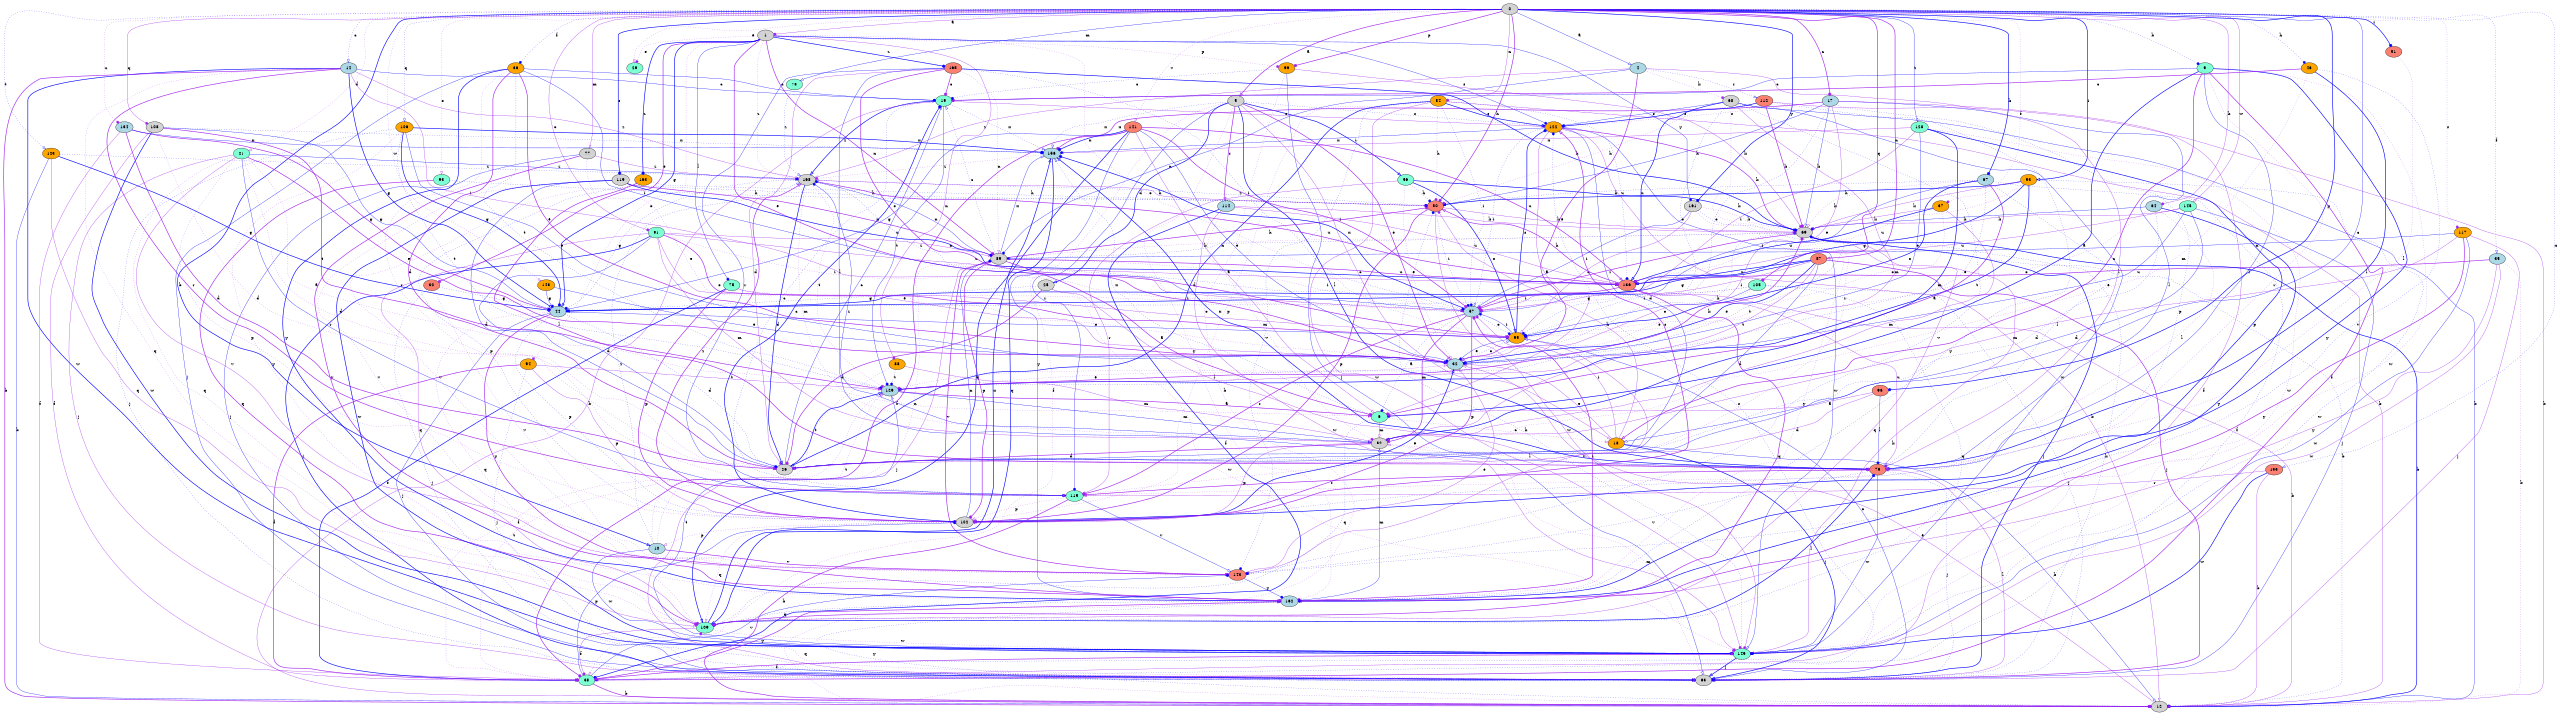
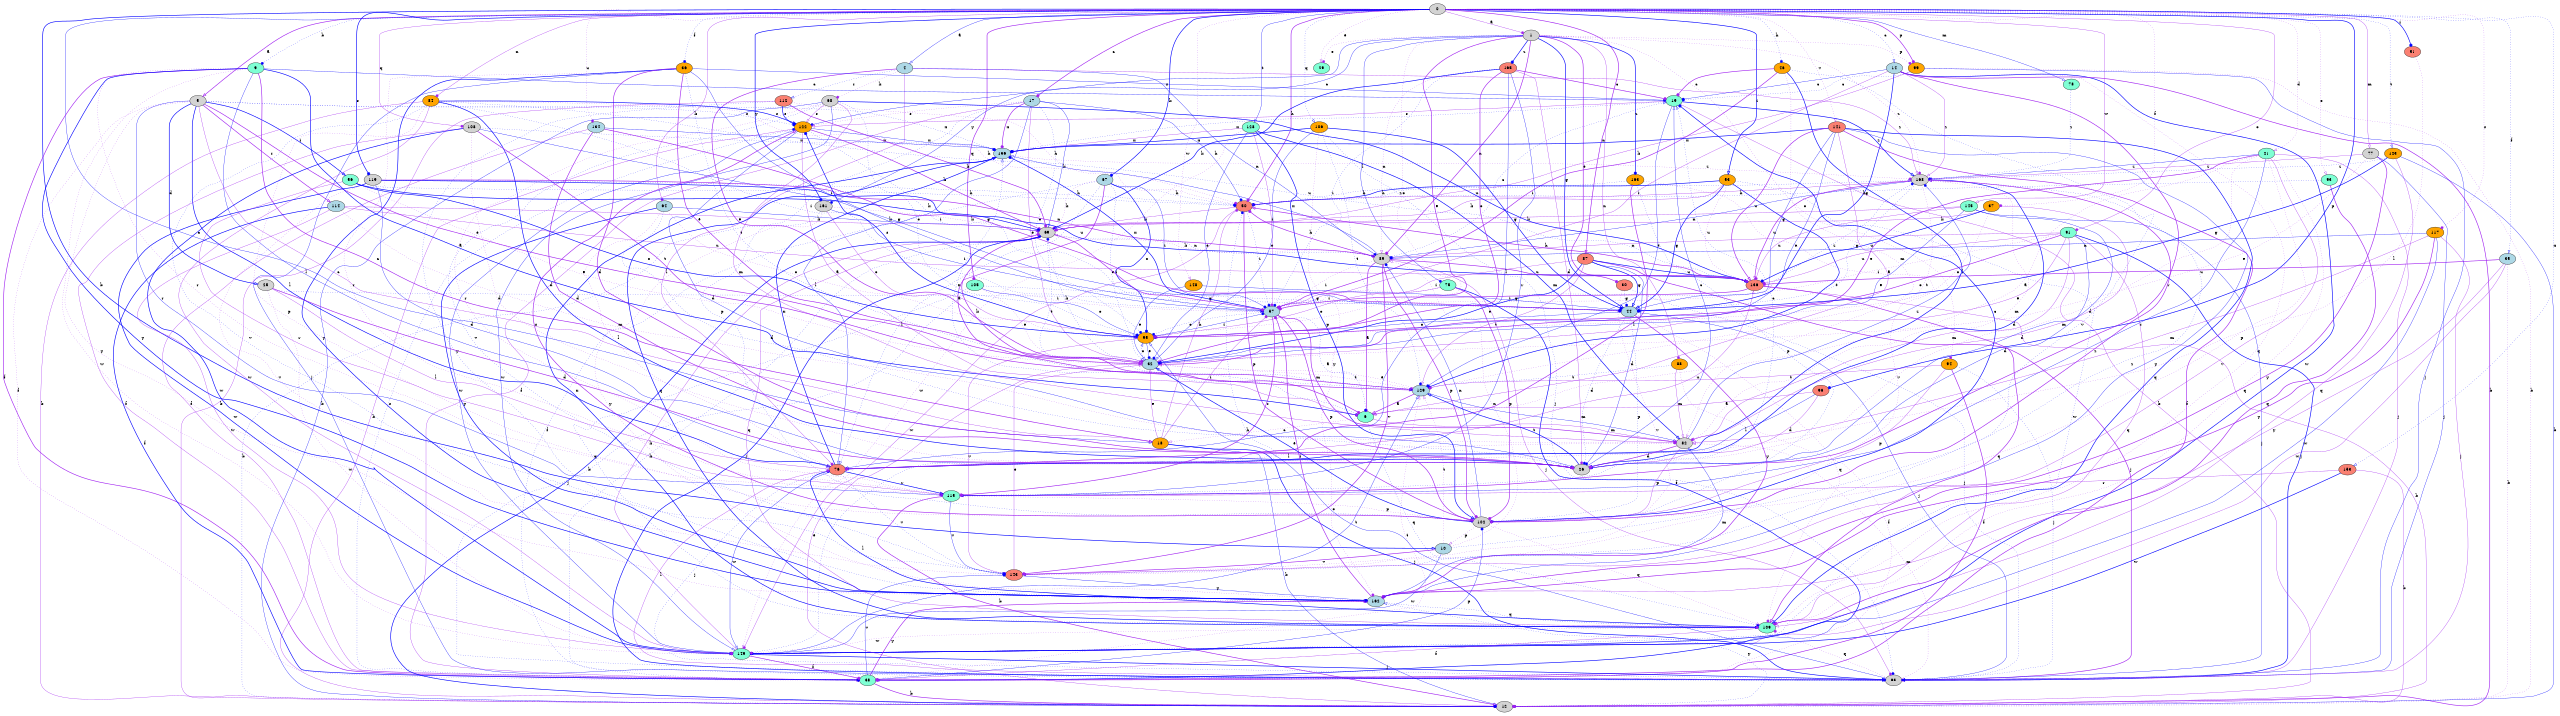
(1644, 114) -> (816, 112)
(1305, 212) -> (1531, 192)
(1458, 476) -> (893, 482)
